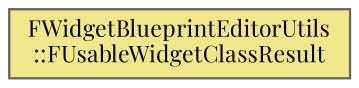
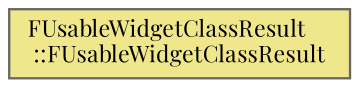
(180, 44) -> (180, 44)
